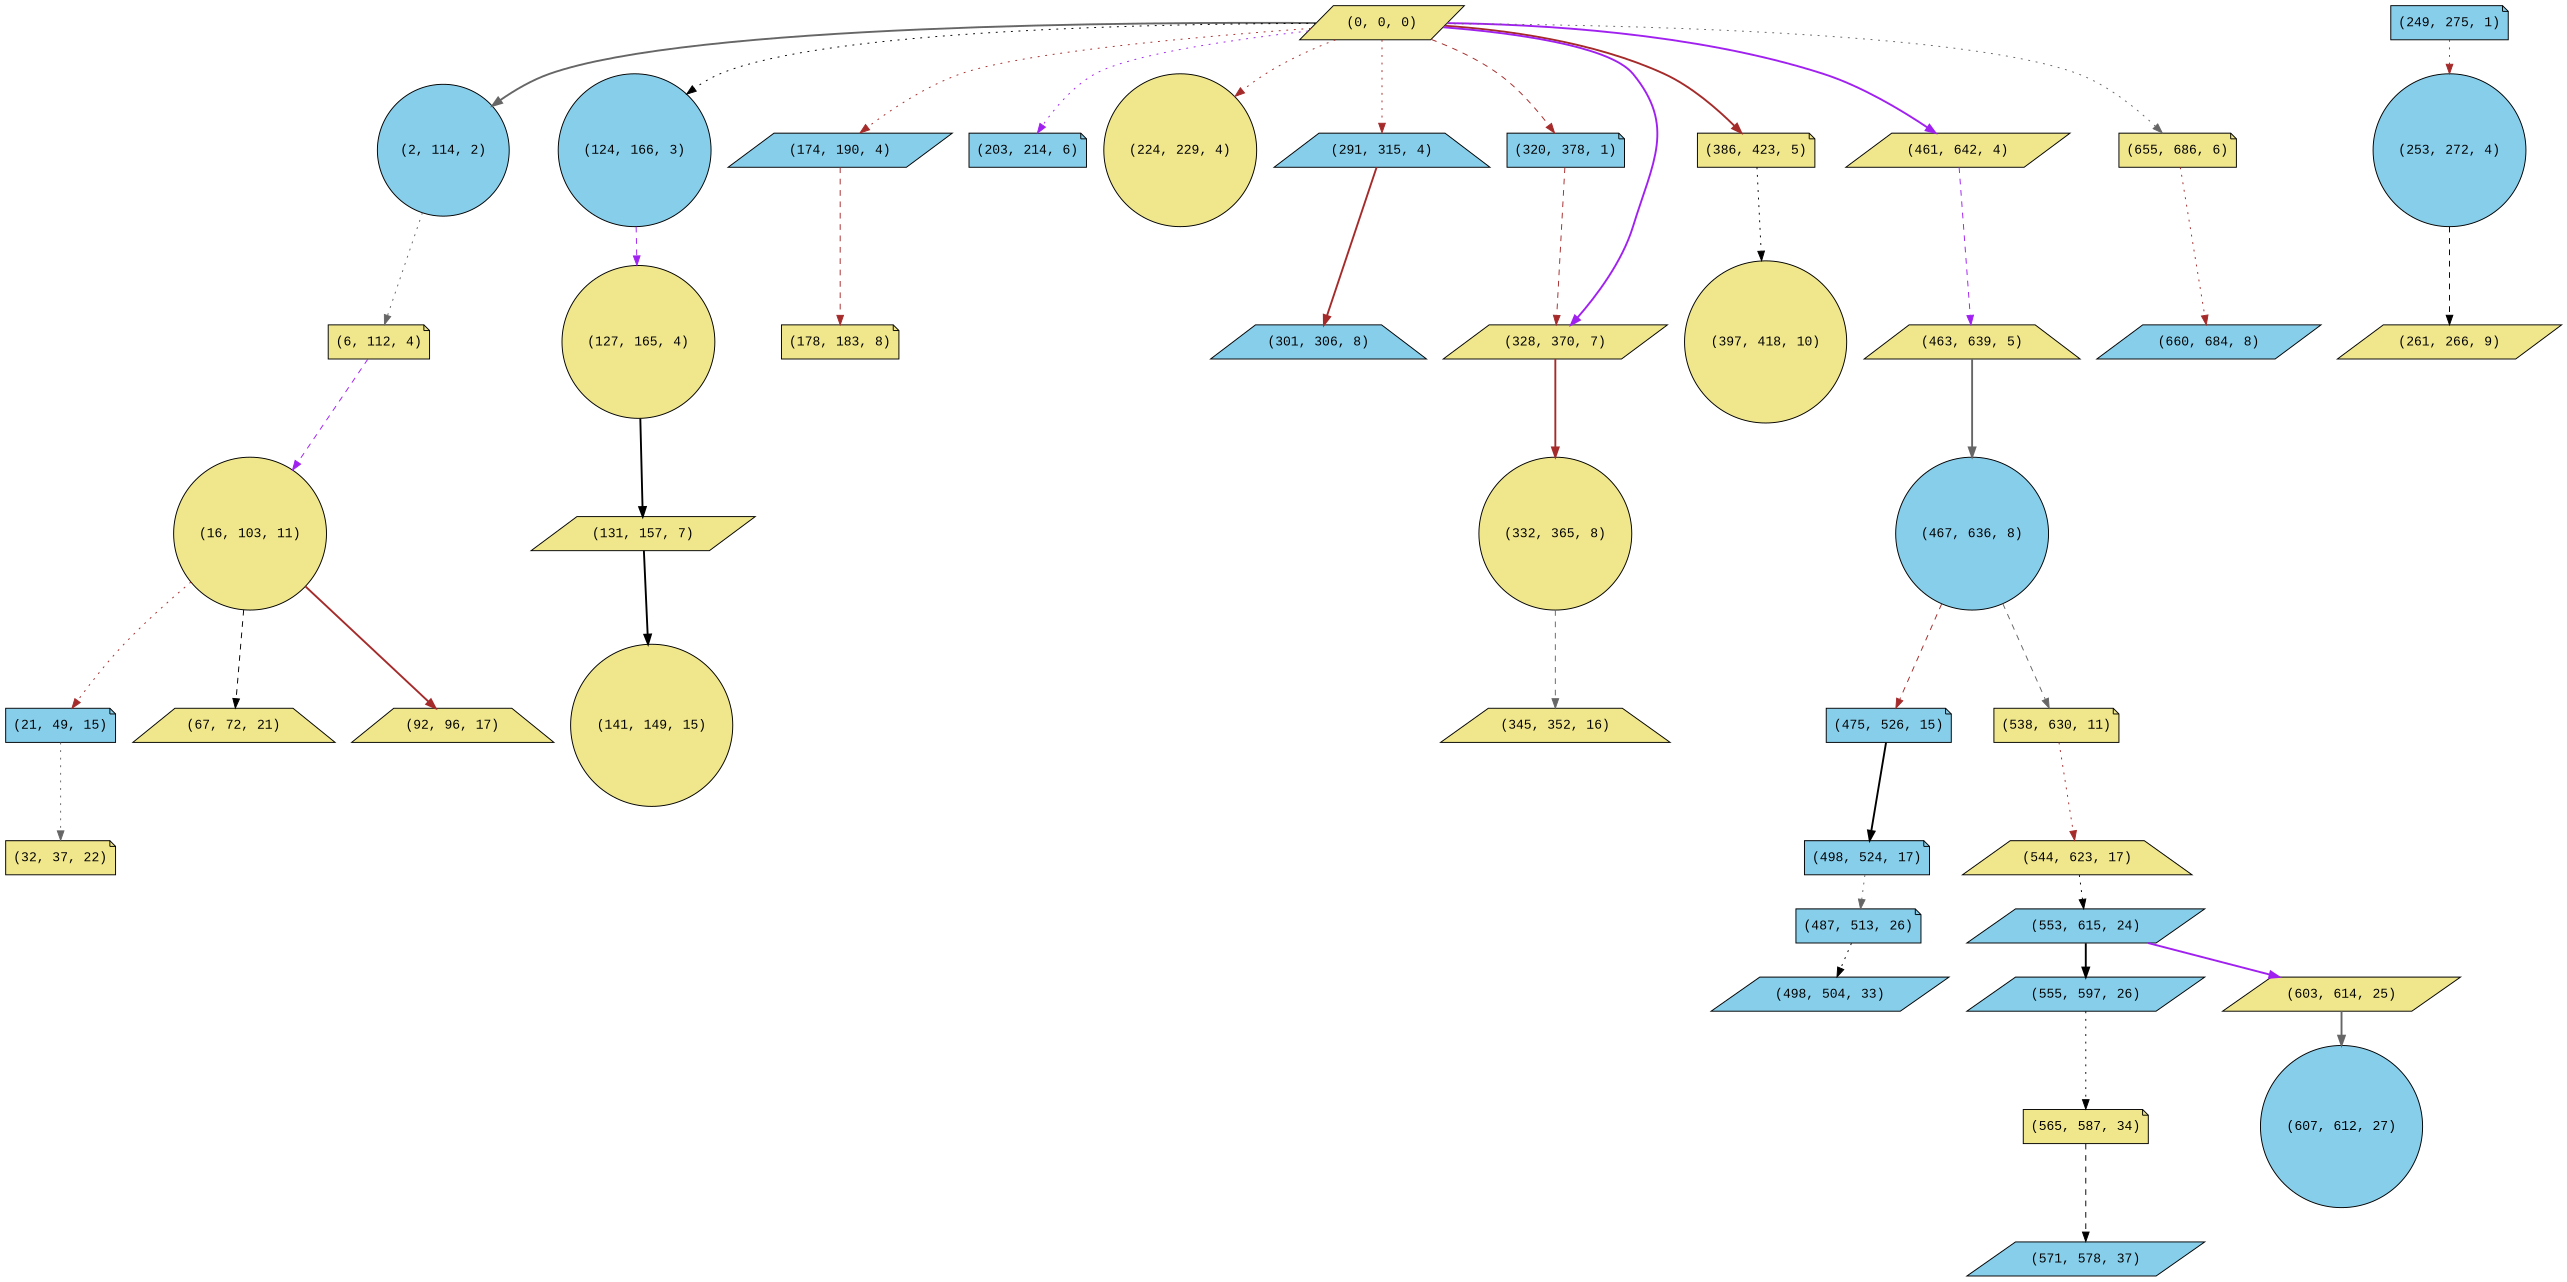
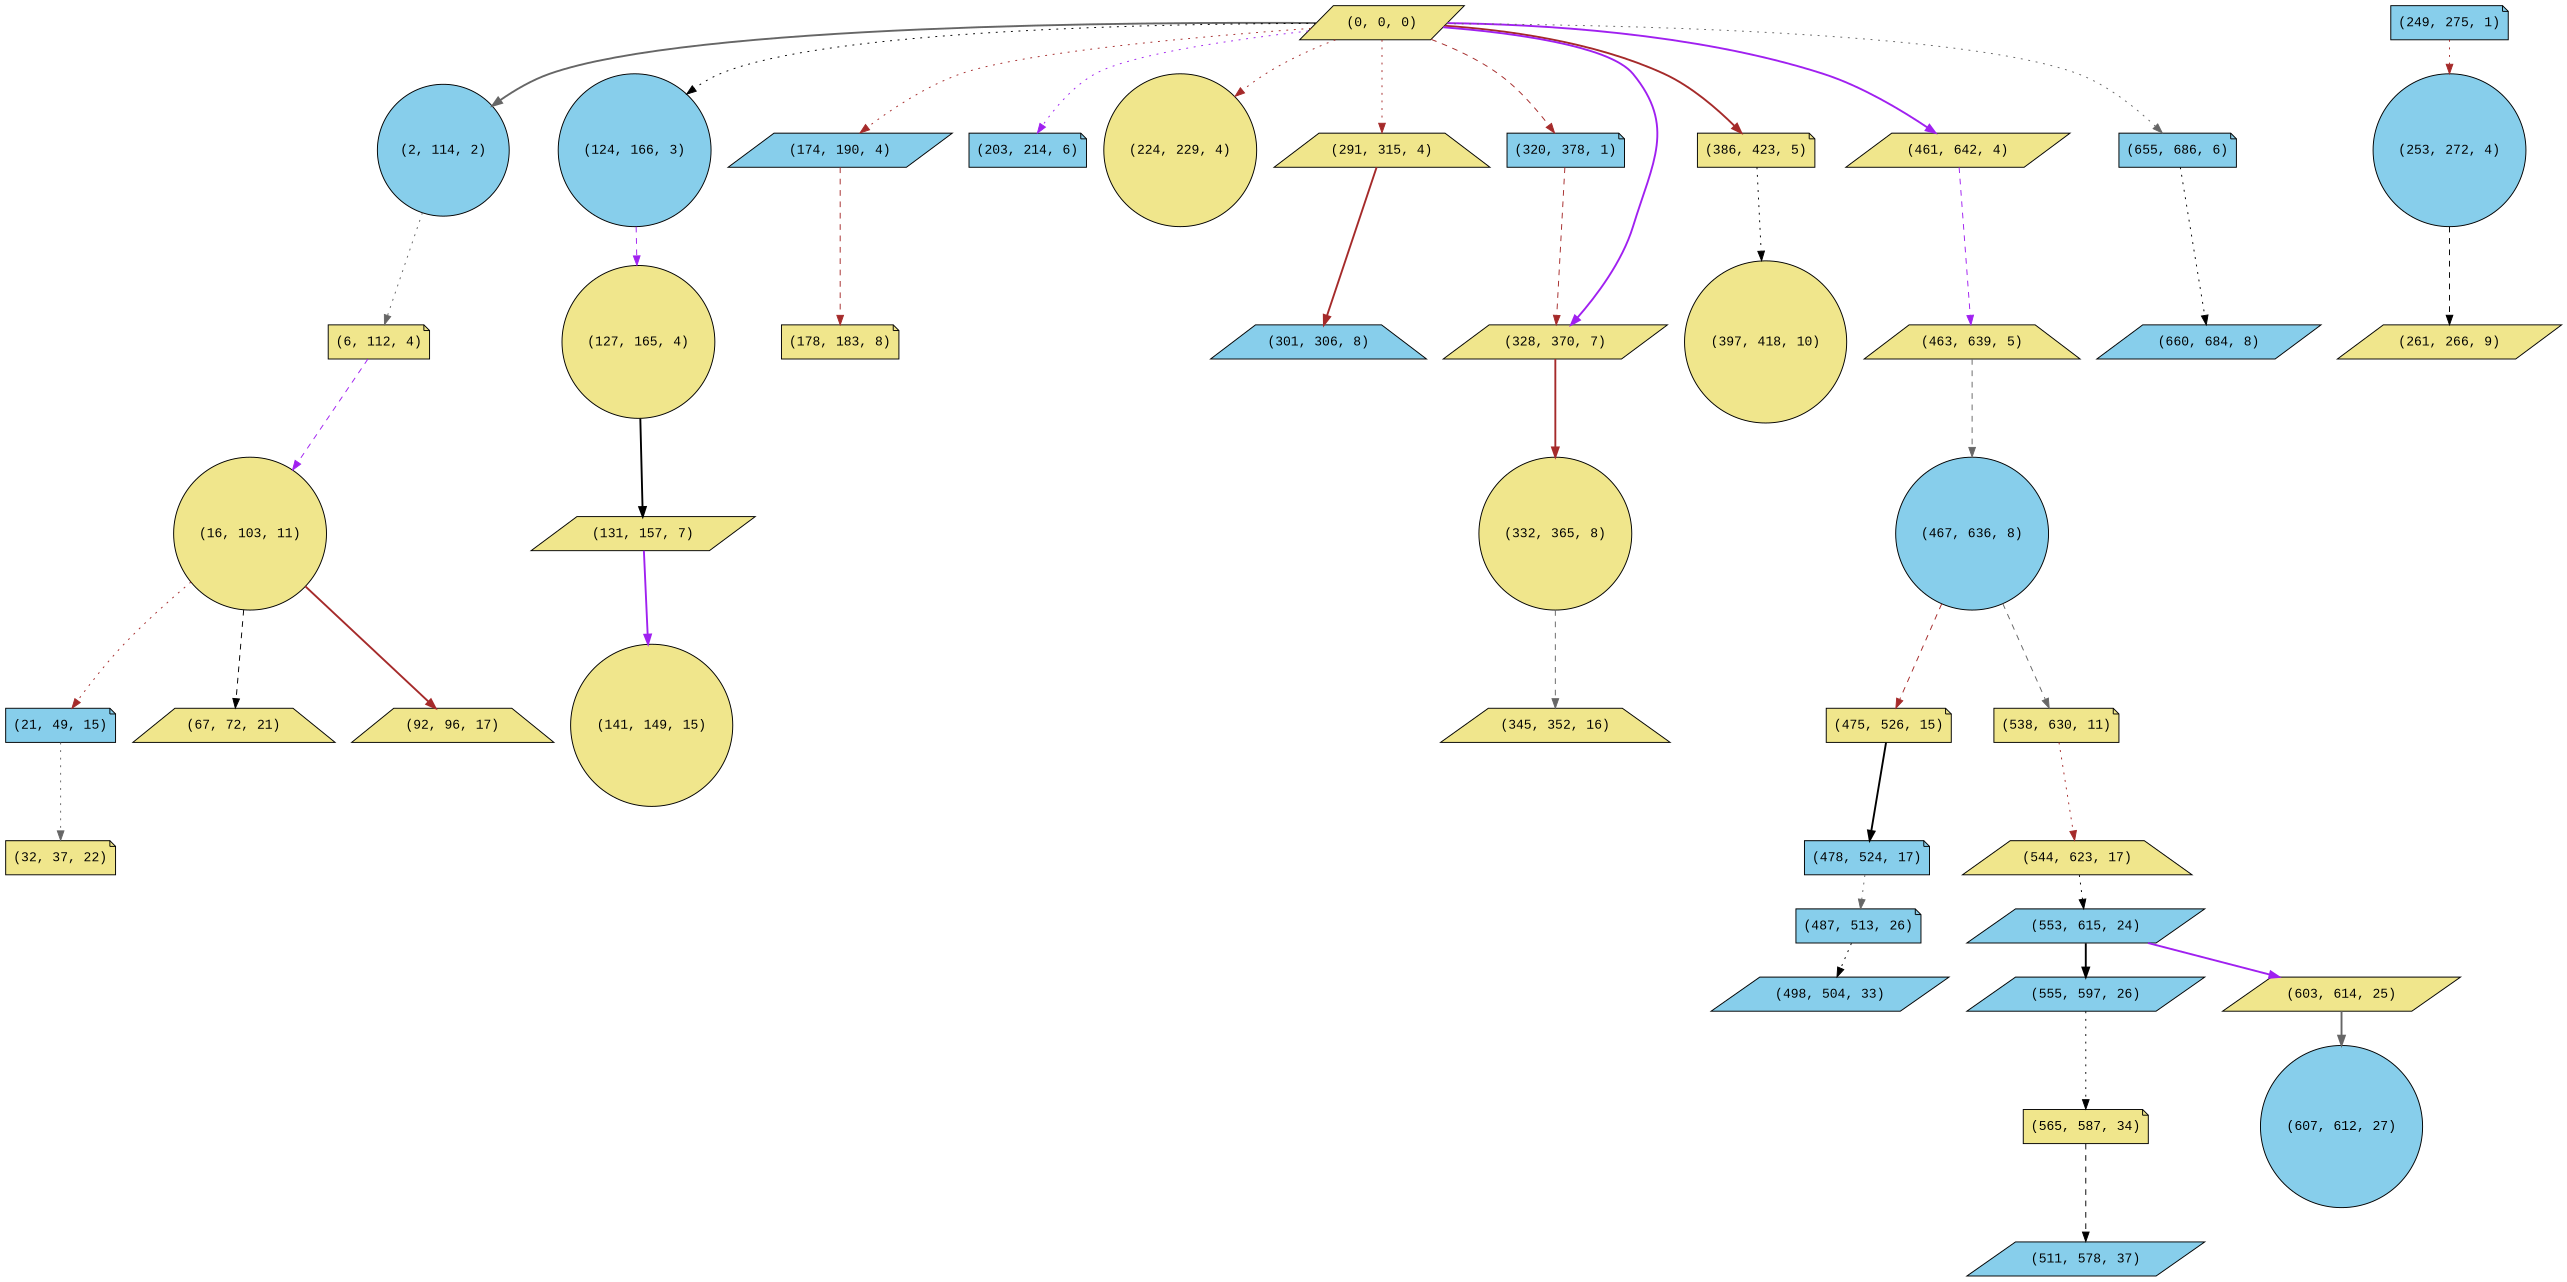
(1382, 150) -> (1382, 150)
(2178, 150) -> (2178, 150)
(2192, 241) -> (2192, 241)
(1972, 403) -> (1972, 403)
(646, 592) -> (646, 592)
(1889, 725) -> (1889, 725)
(1867, 858) -> (1867, 858)
(2086, 1259) -> (2086, 1259)
